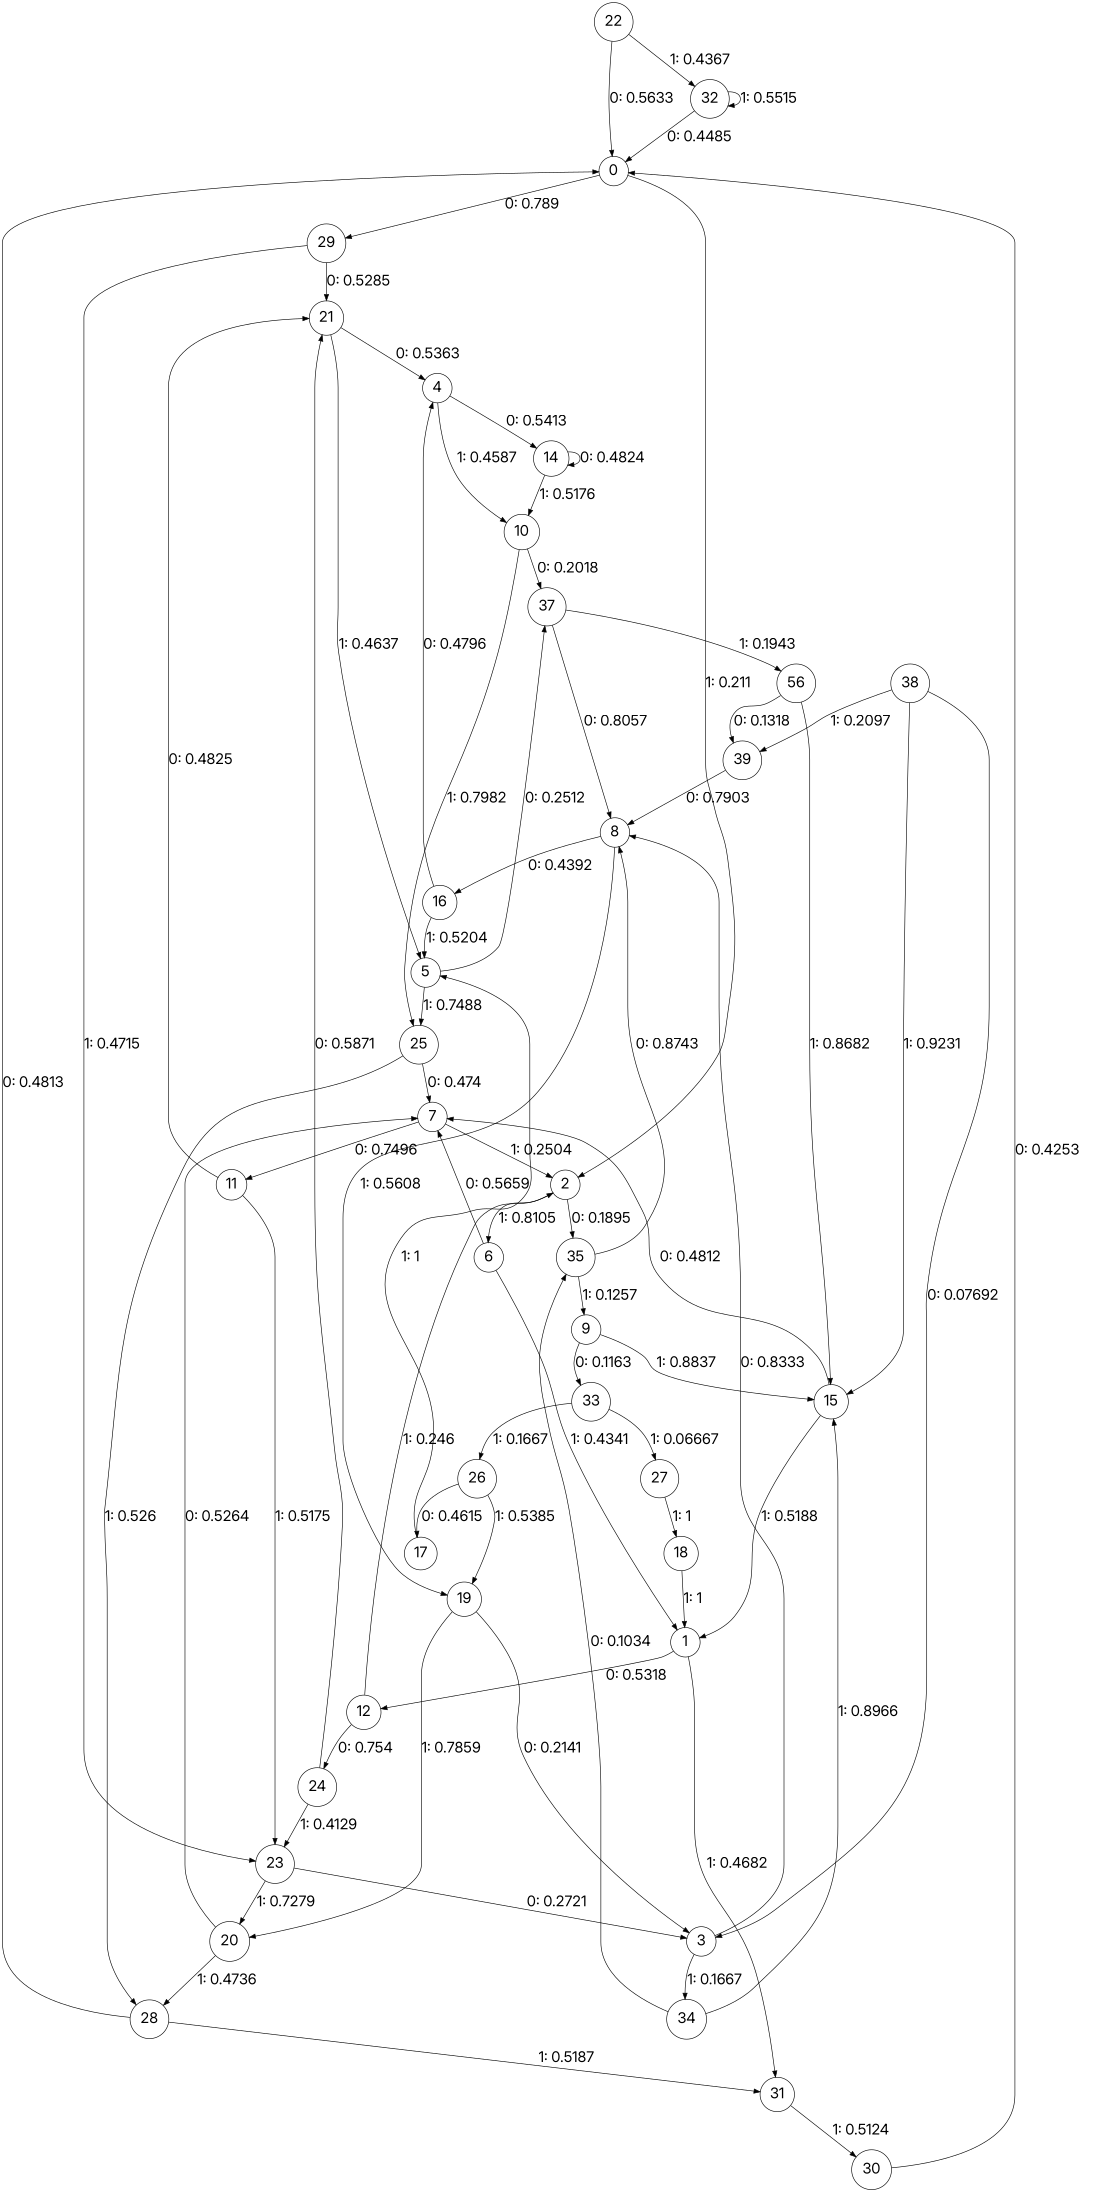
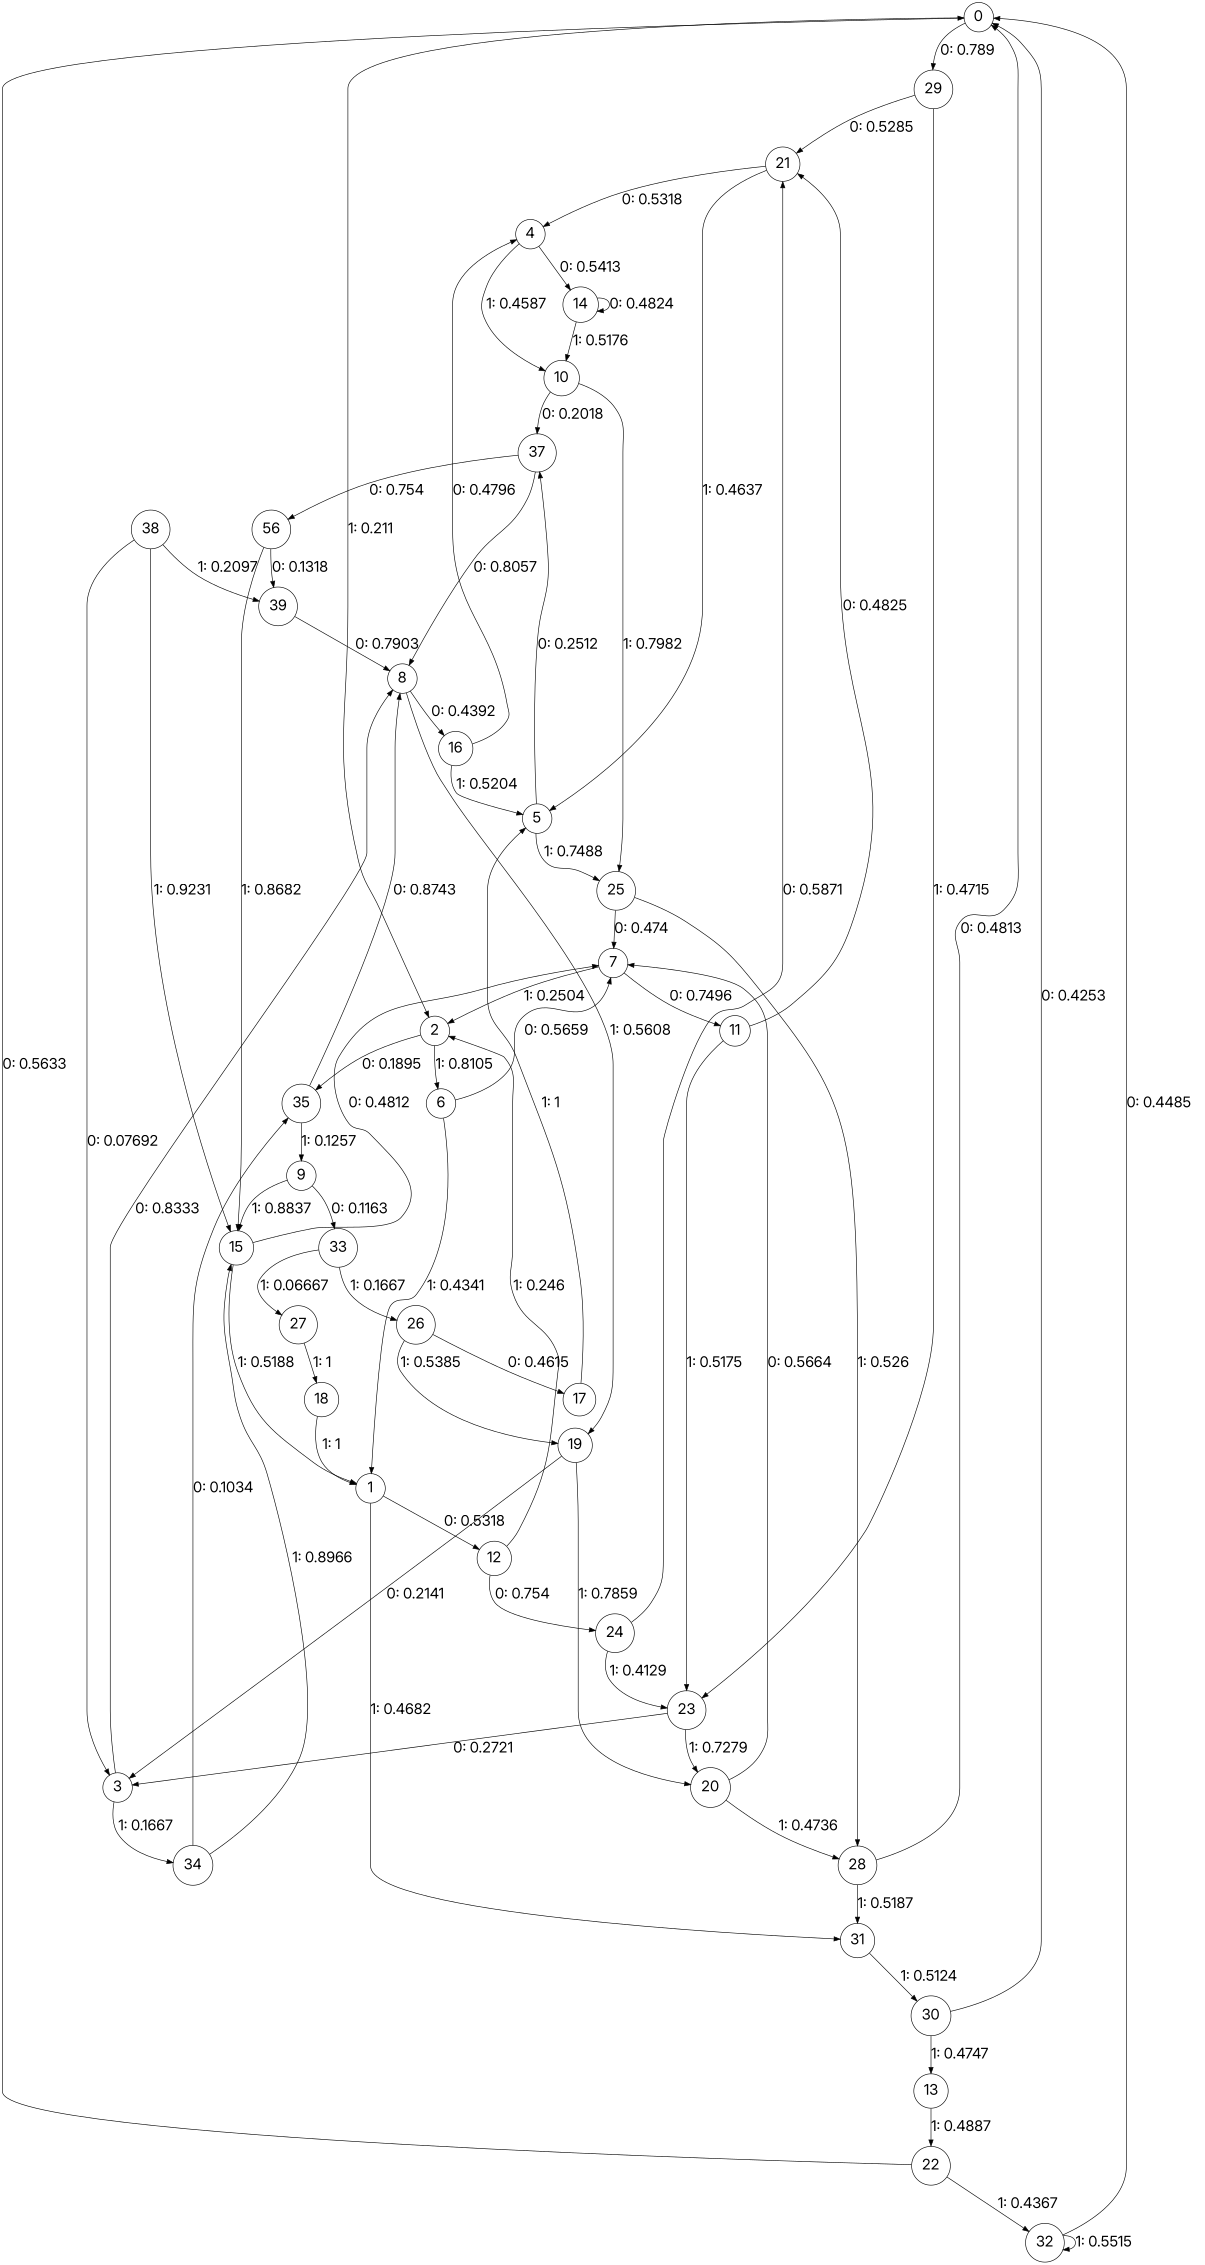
(433, 354) -> (658, 200)
(773, 645) -> (404, 491)
(223, 1517) -> (805, 1363)
none -> (931, 2091)
